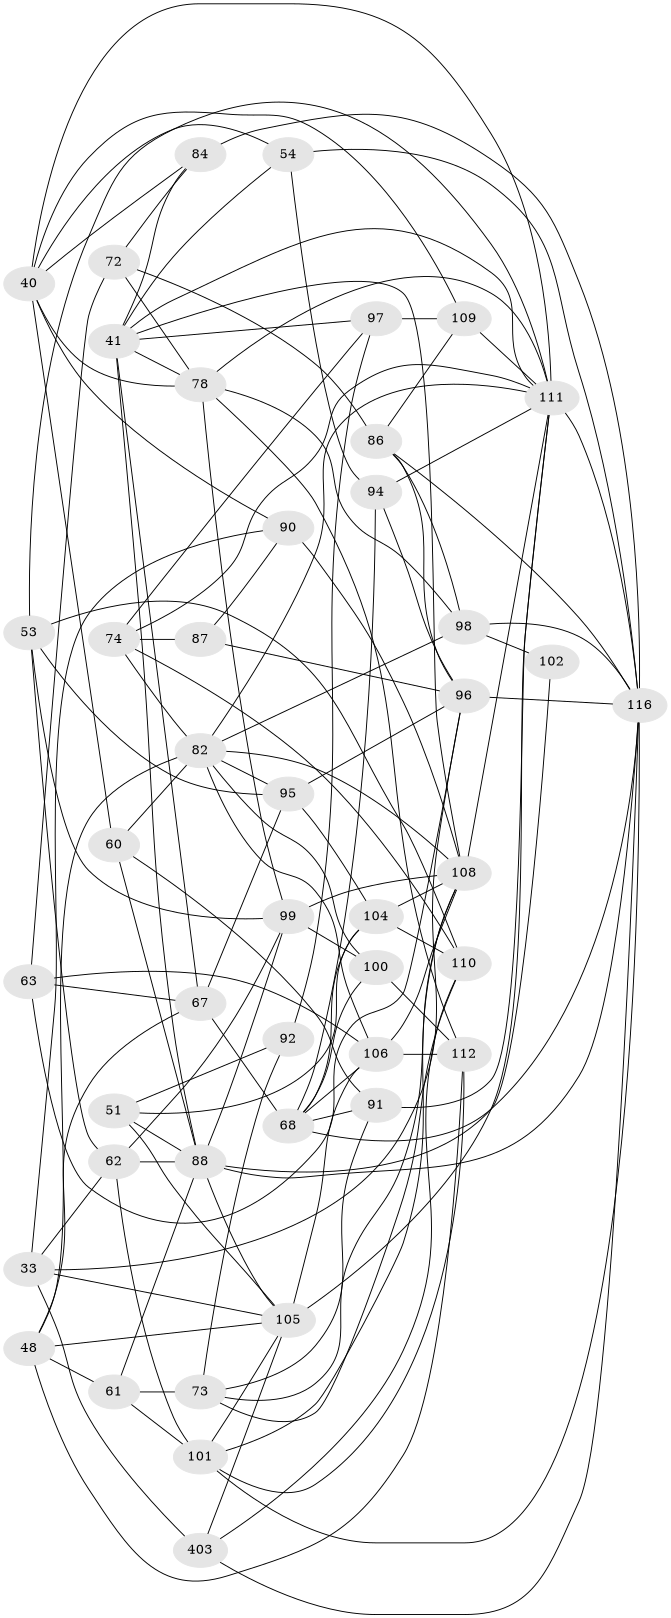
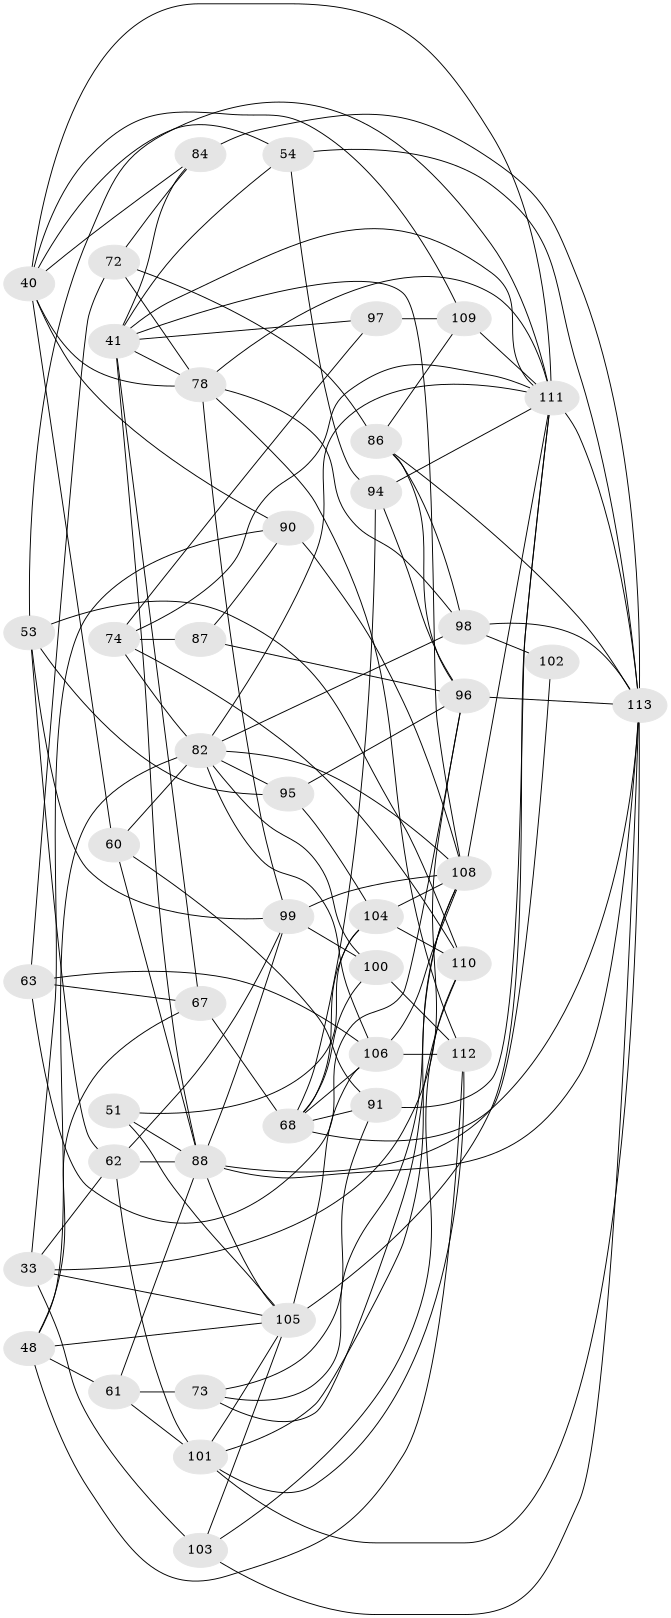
(640, 705) -> (640, 705)
(244, 899) -> none
(288, 1039) -> none
(200, 1550) -> (200, 1550)
